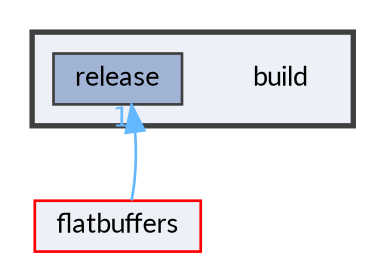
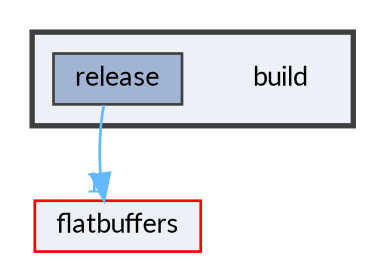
(135, 166) -> (100, 143)
